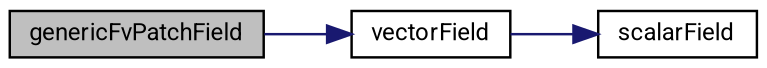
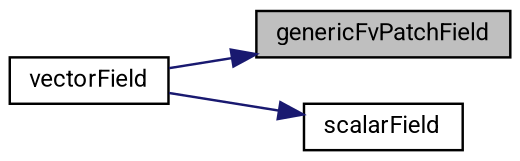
(296, 34) -> (200, 63)
